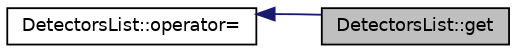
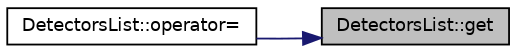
(298, 14) -> (280, 39)
